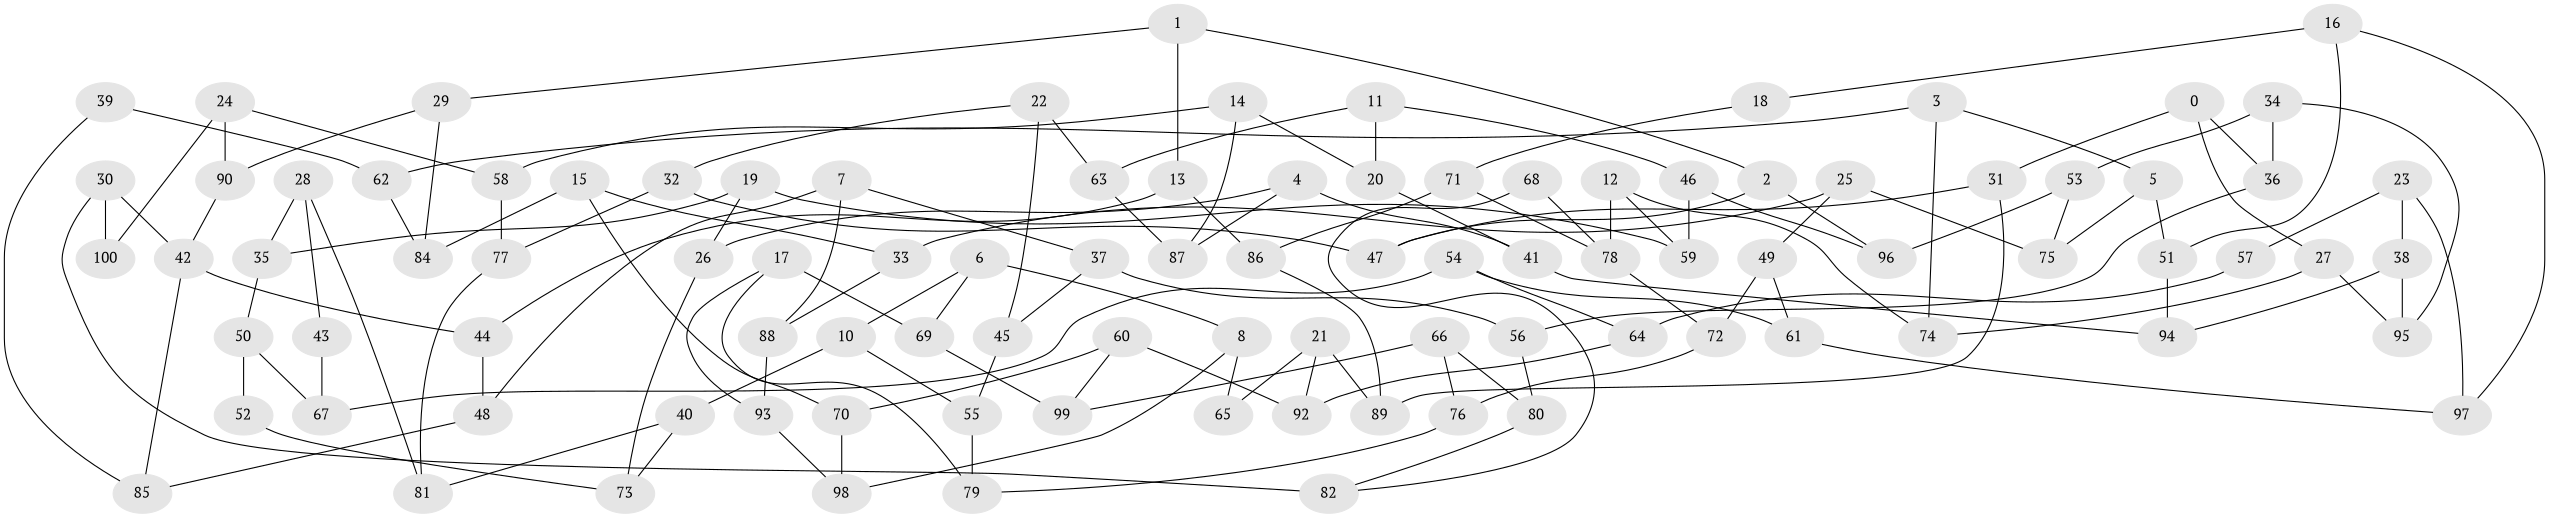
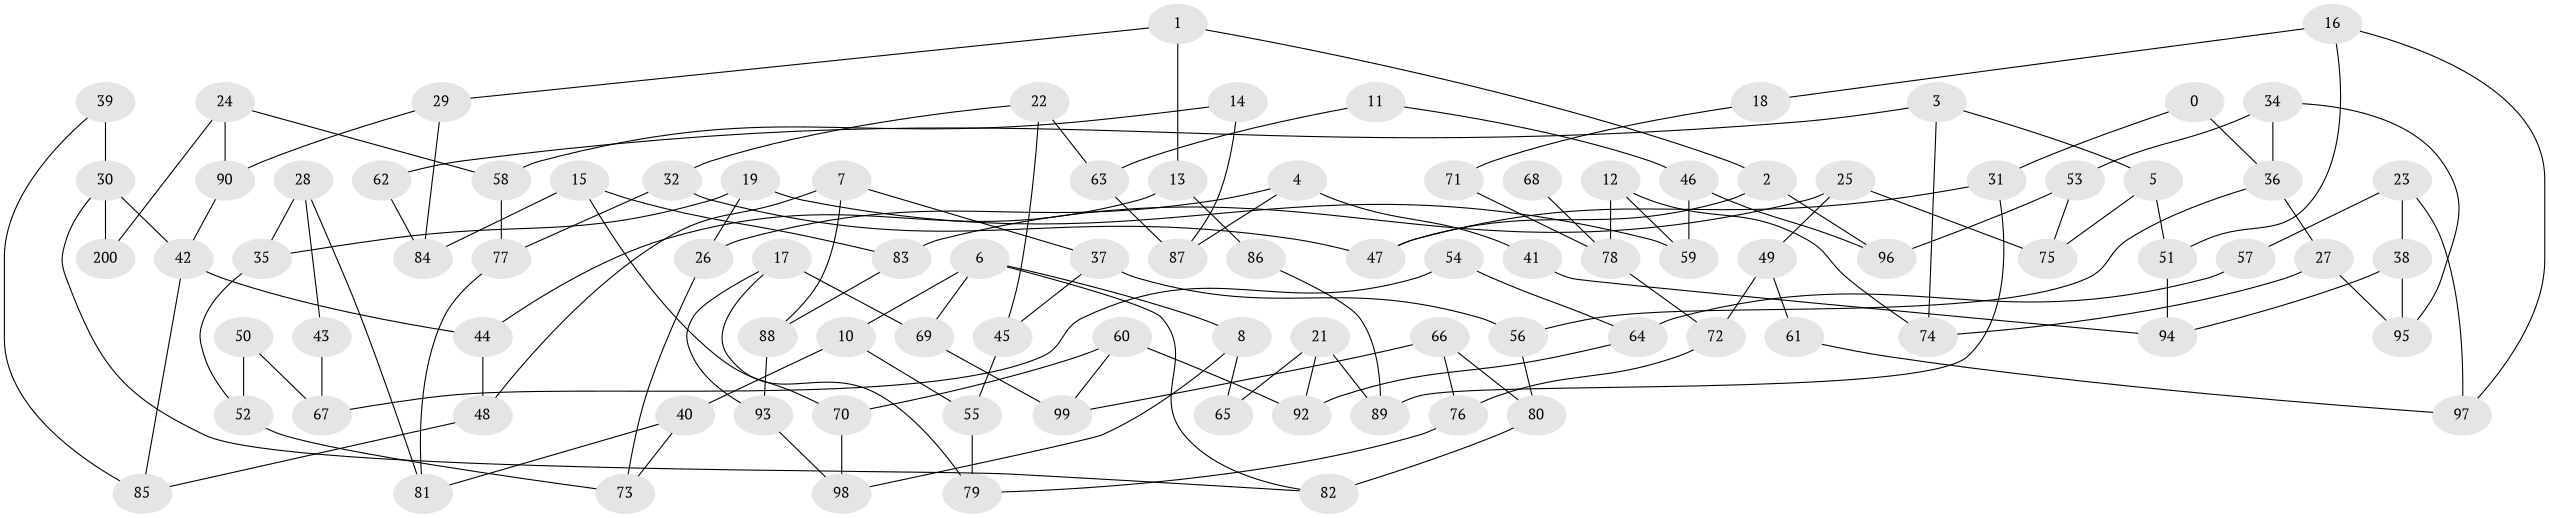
(247, 136) -> (105, 141)
(1376, 181) -> none
(2235, 202) -> (2300, 222)
(1340, 226) -> none
(105, 259) -> (105, 259)
(902, 259) -> (902, 259)
(1511, 295) -> (1175, 350)
(253, 298) -> (200, 332)
(1624, 298) -> none
